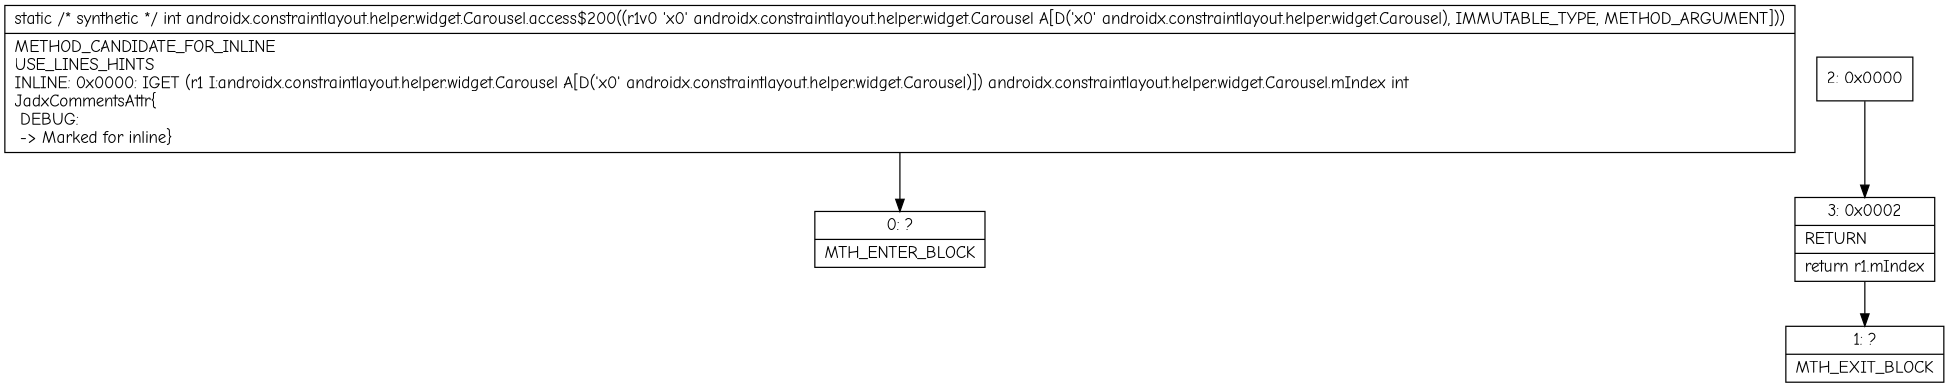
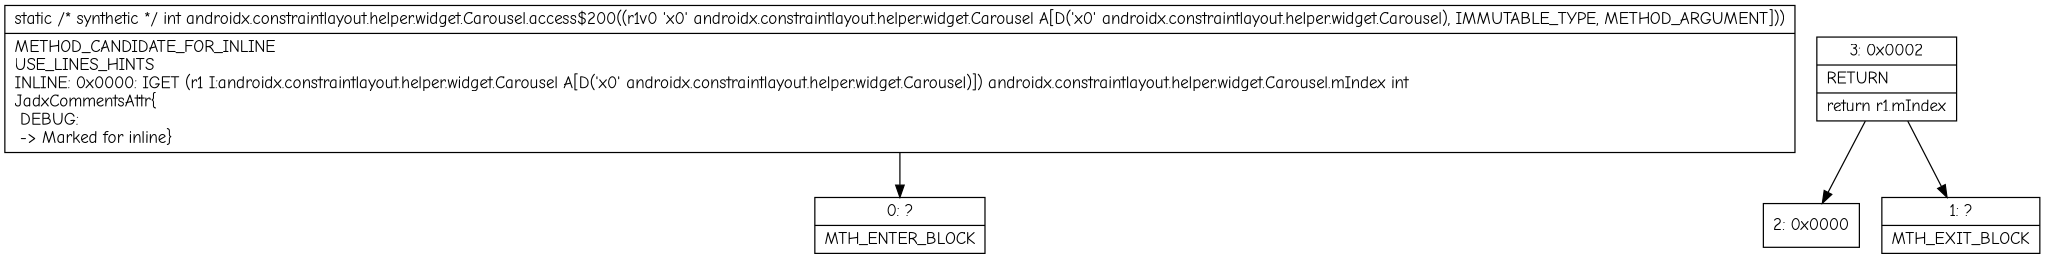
(1865, 143) -> (1847, 157)
